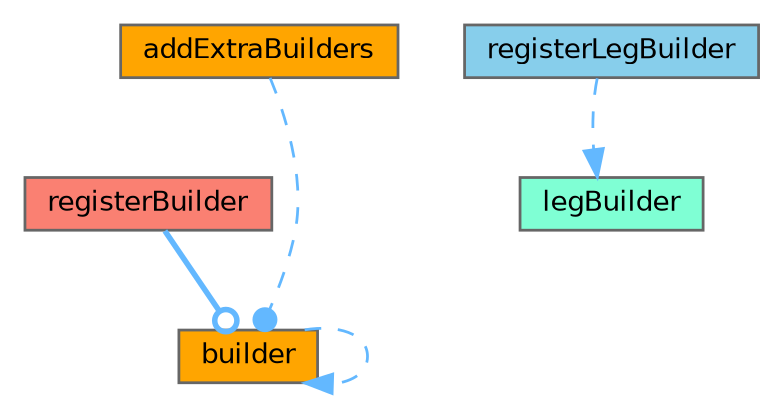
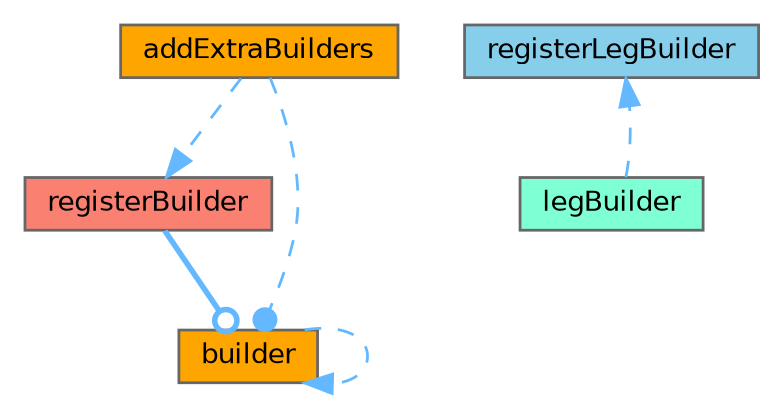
(593, 114) -> (630, 142)
none -> (212, 117)
